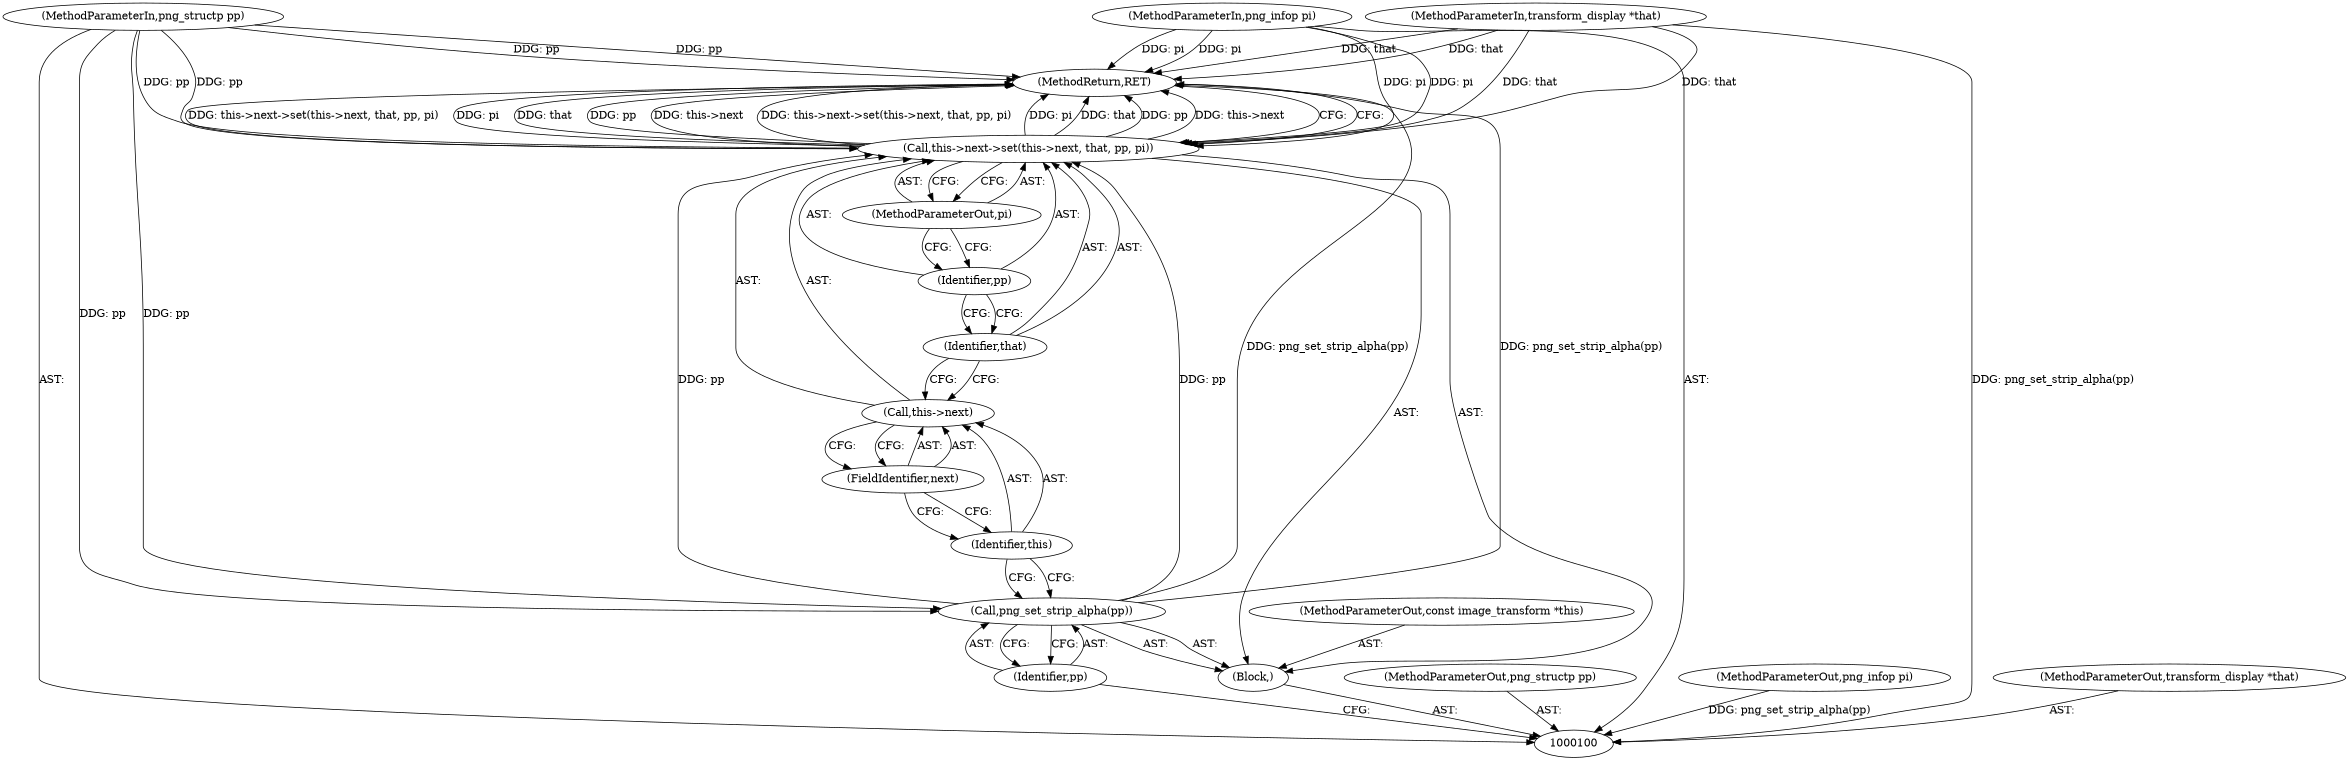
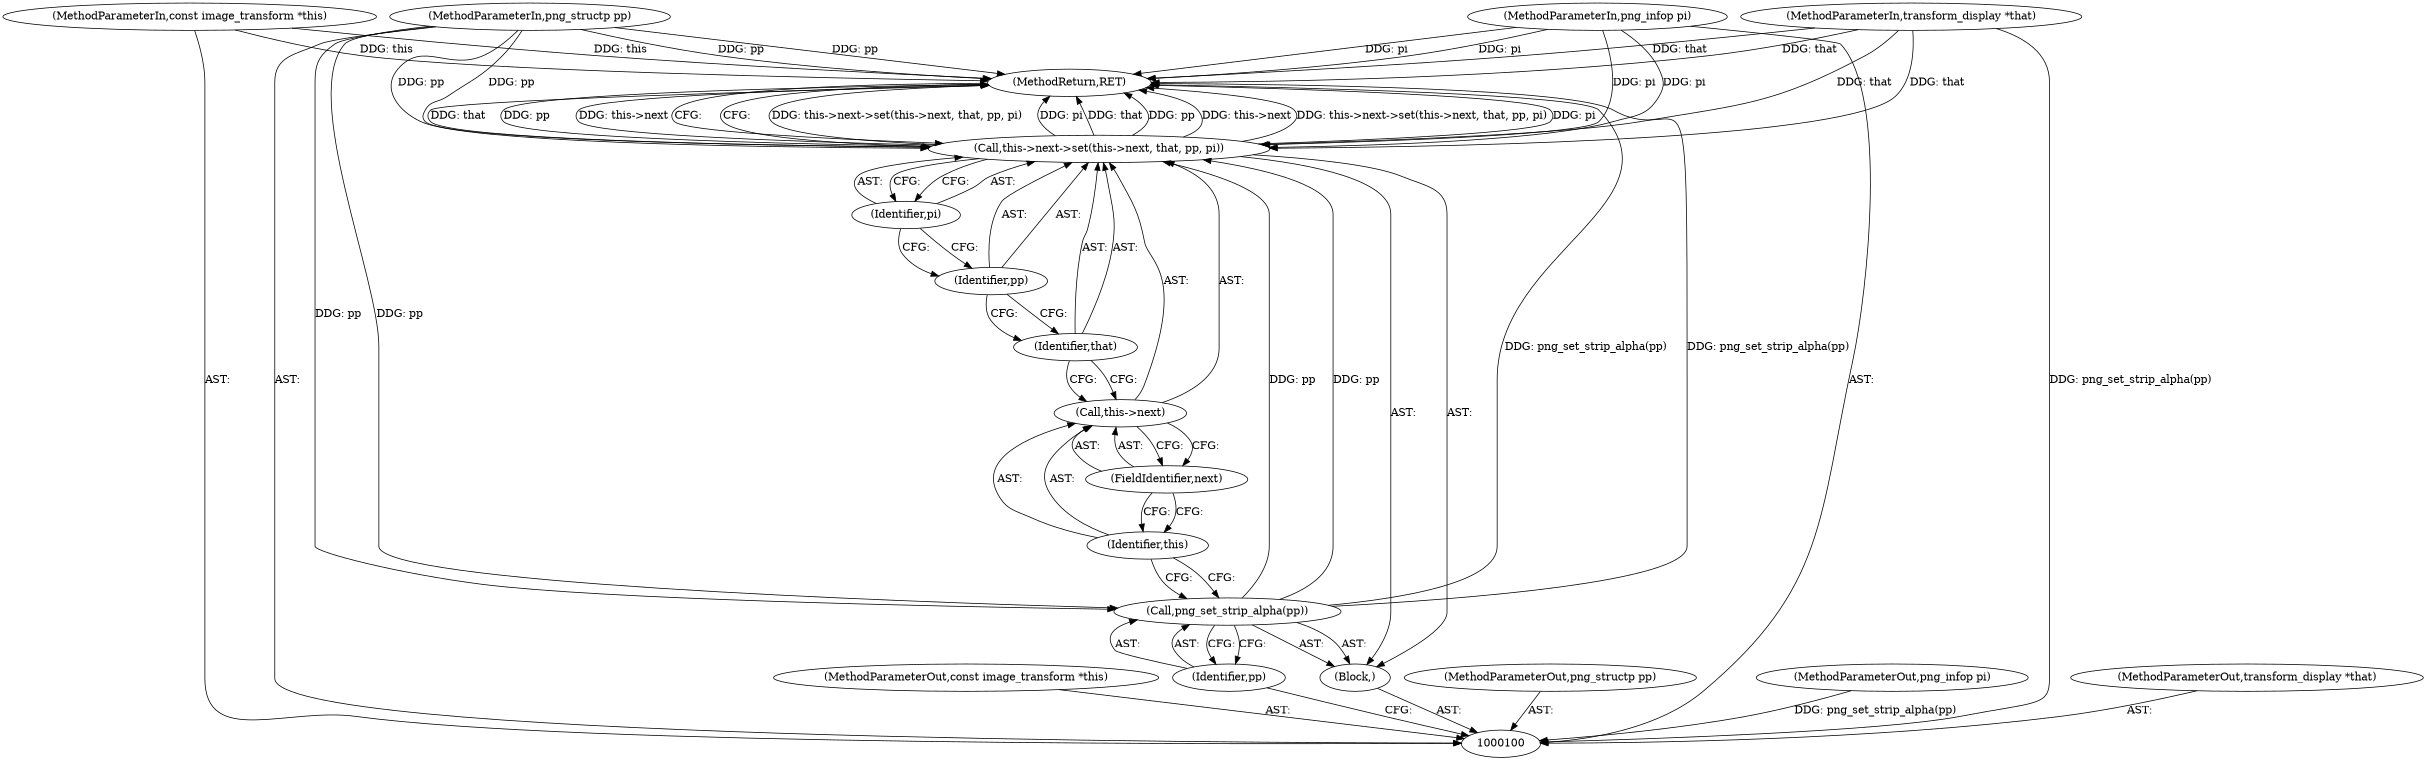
none -> (190, 17)
(942, 215) -> (906, 215)
(1345, 645) -> (1258, 714)
